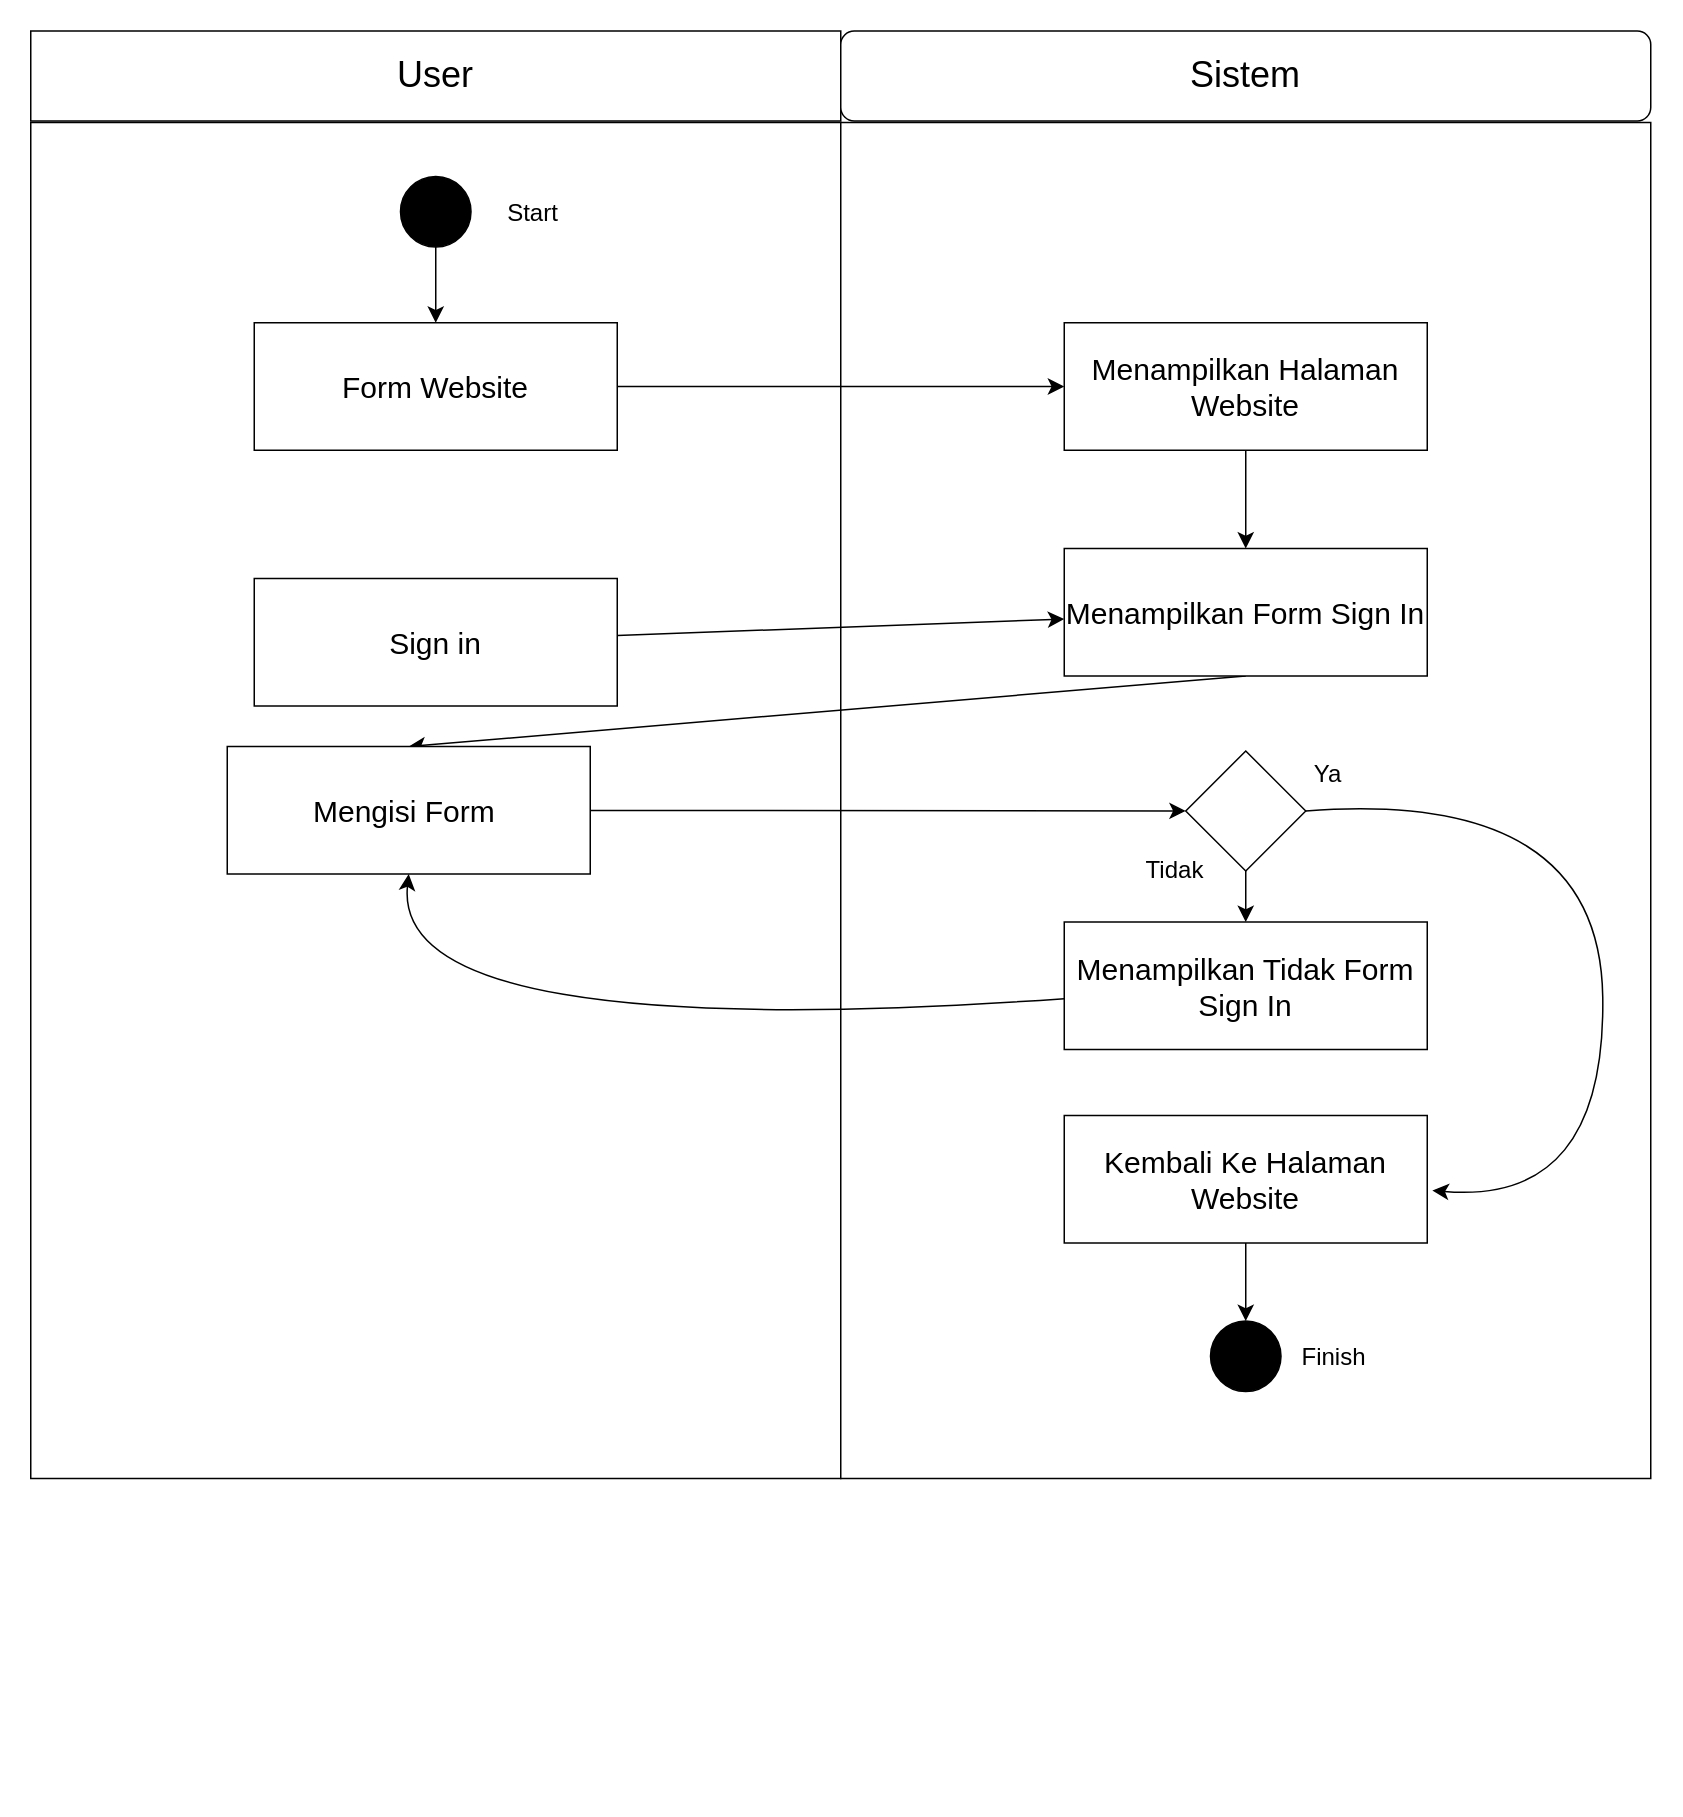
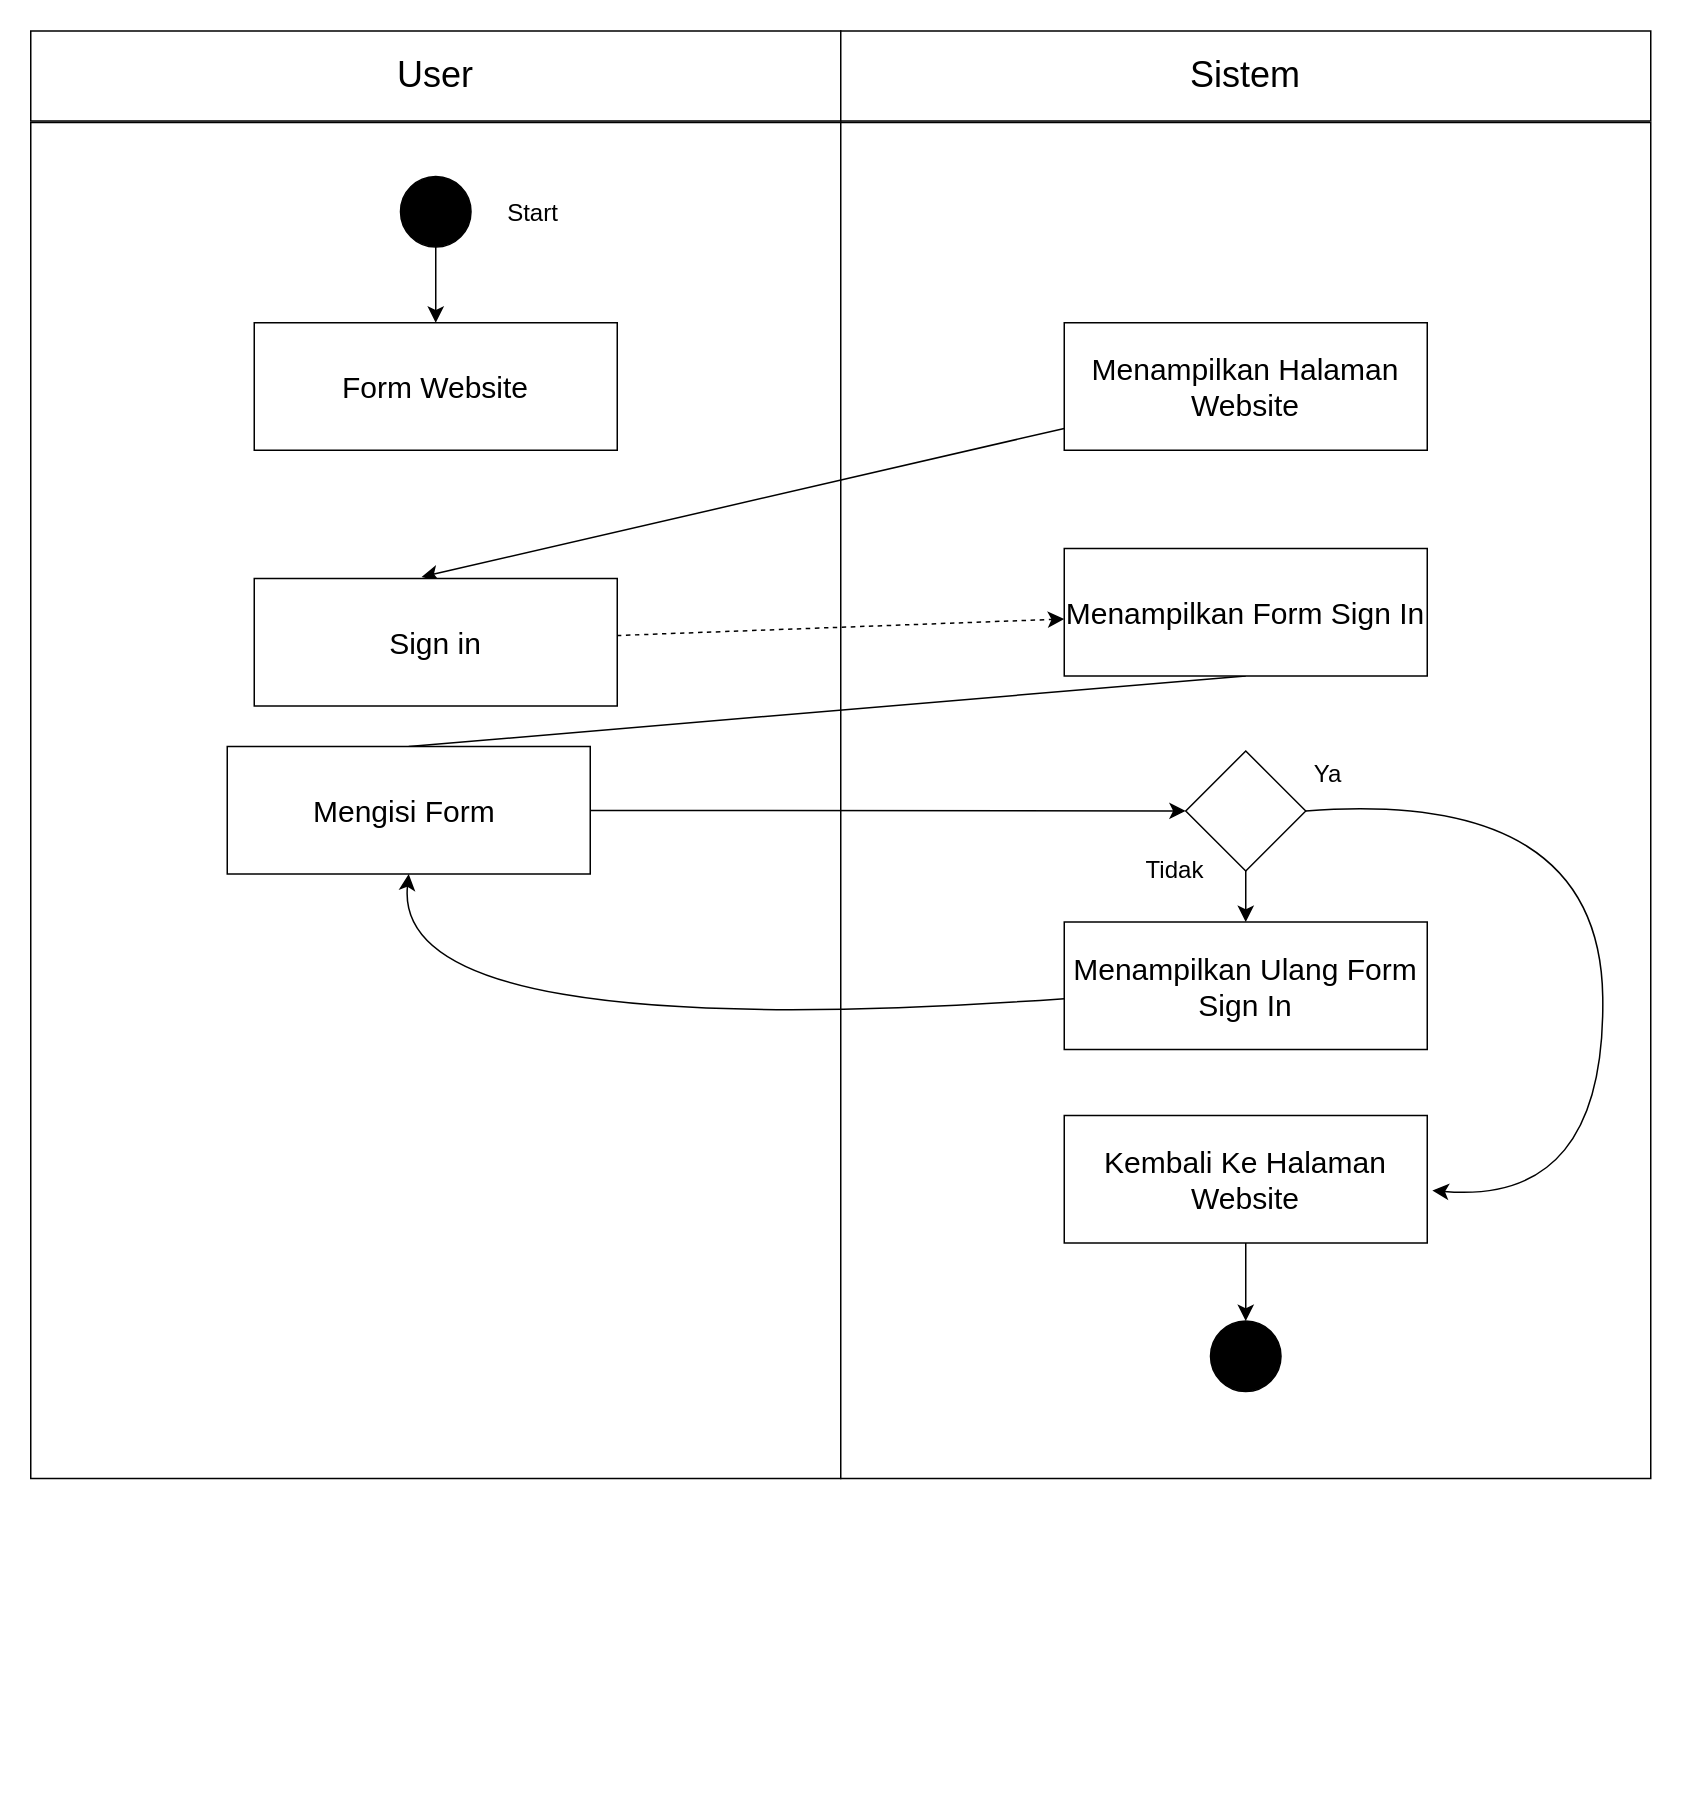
(1246, 76) -> (1246, 76)
(836, 386) -> none
(1246, 493) -> (748, 501)
(836, 627) -> (836, 627)
(422, 745) -> (417, 746)
(1246, 986) -> (1246, 986)
(1334, 1356) -> none
